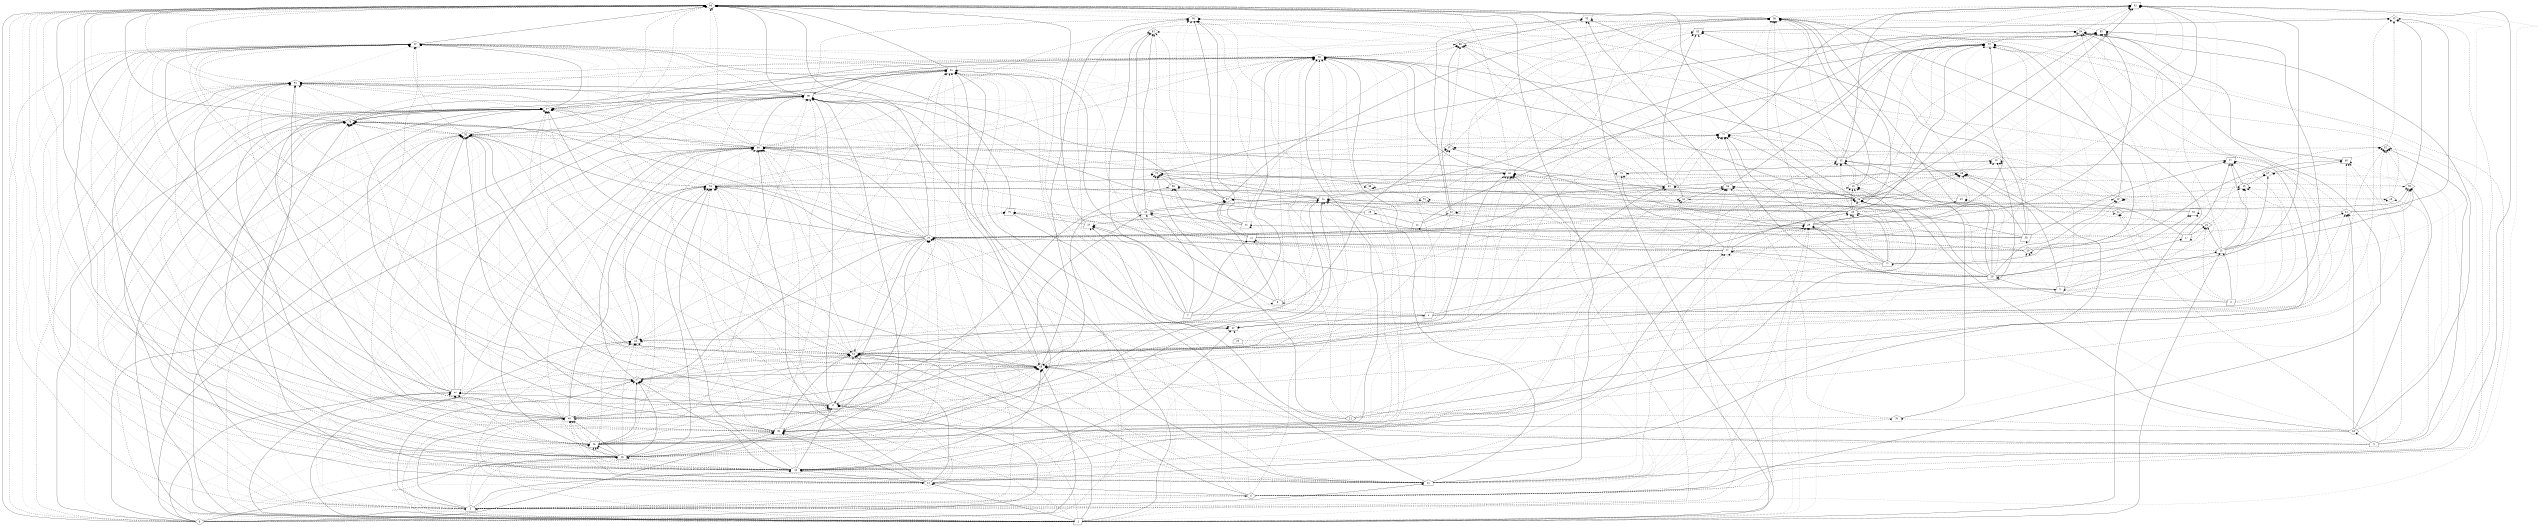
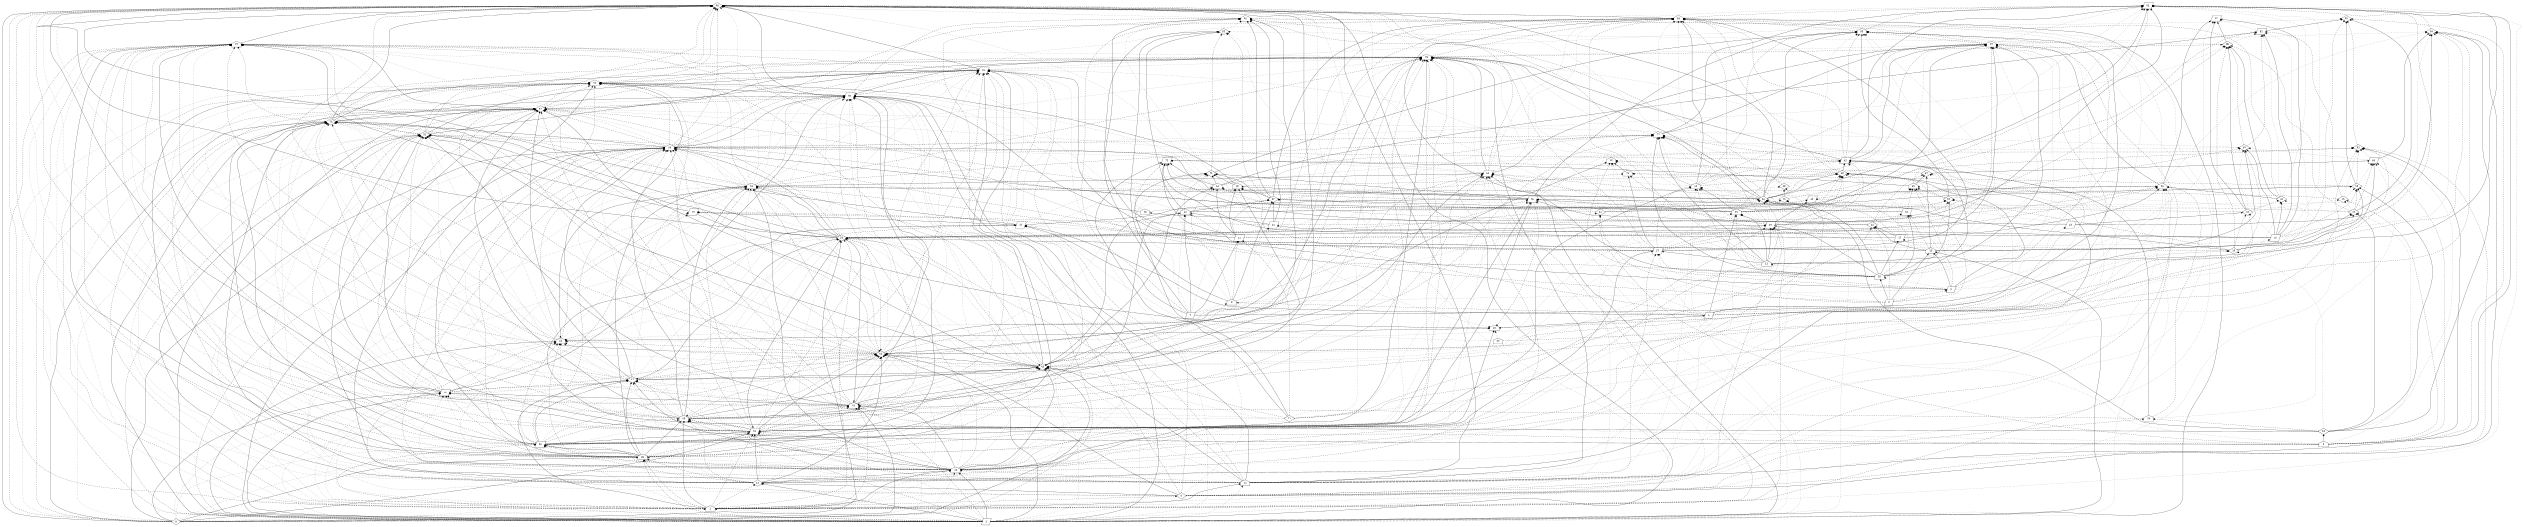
(1183, 145) -> (1111, 118)
(355, 258) -> (651, 515)
none -> (980, 496)
